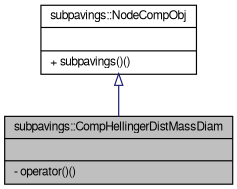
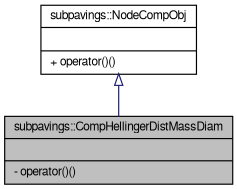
(91, 62) -> (83, 62)
